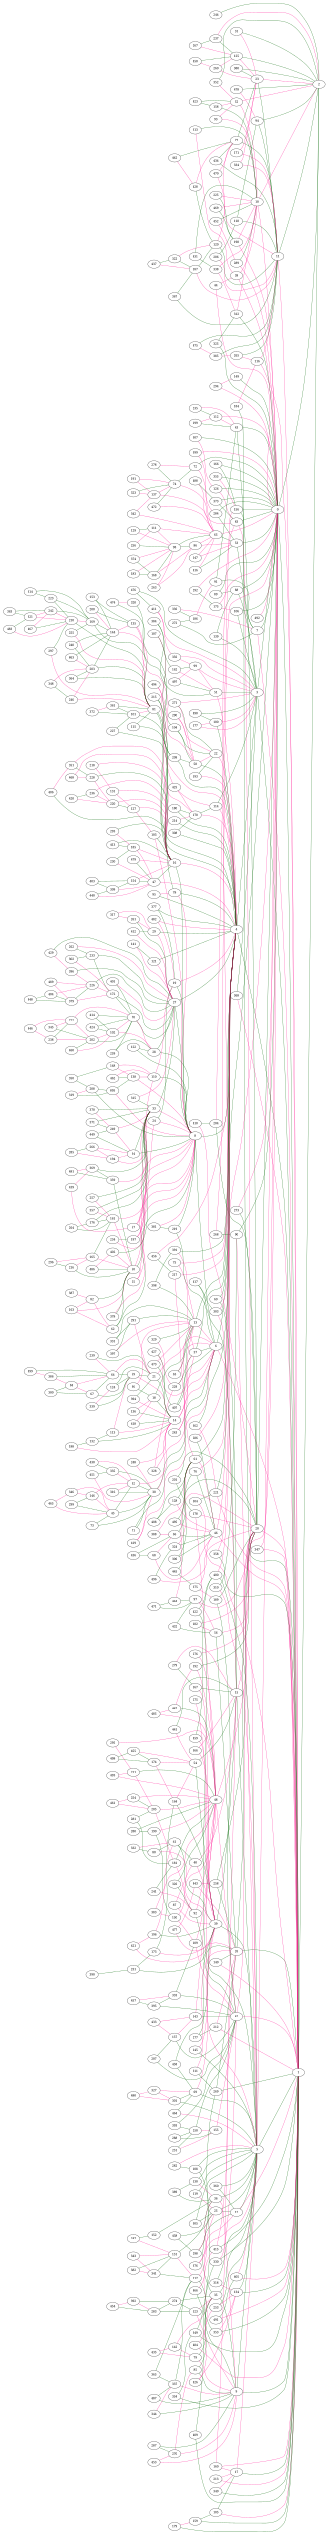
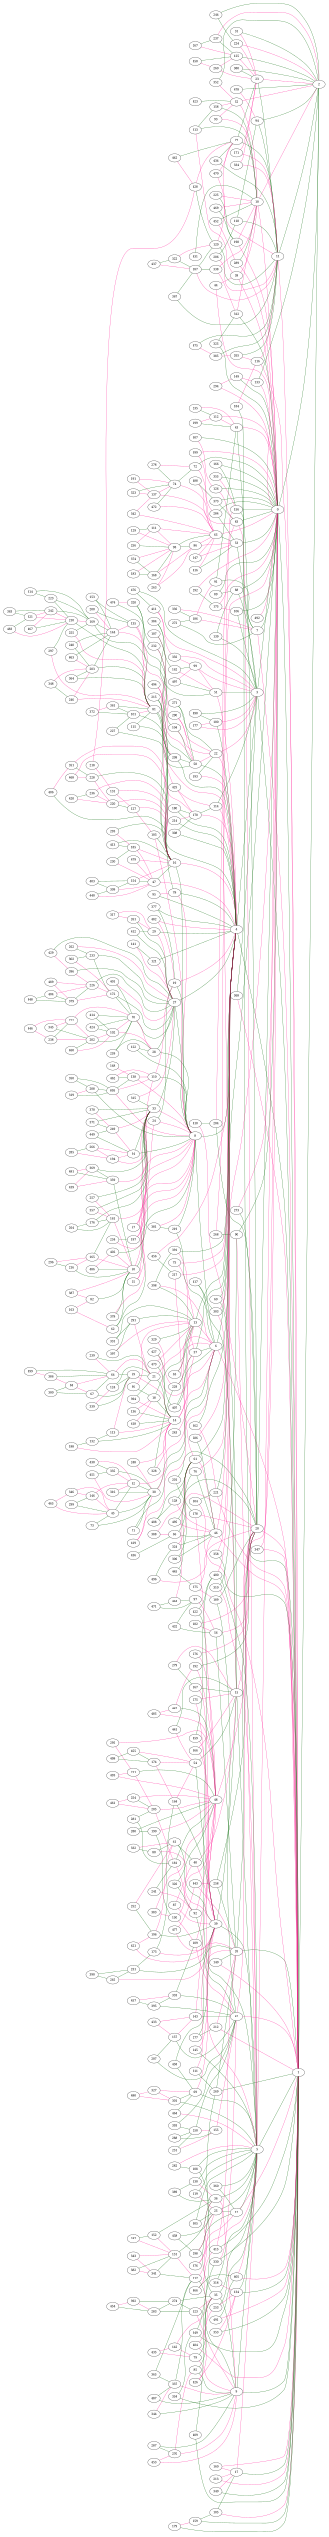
none -> (236, 44)
(206, 104) -> (205, 118)
(206, 263) -> (206, 269)
none -> (257, 382)
(266, 440) -> (266, 440)
none -> (222, 624)
none -> (154, 646)
(216, 699) -> (242, 737)
(187, 733) -> (187, 733)
(187, 747) -> (187, 747)
(158, 776) -> (106, 454)
(171, 842) -> (163, 743)
(144, 871) -> (144, 871)
(163, 962) -> (163, 962)
(136, 1066) -> (134, 1085)
(92, 1072) -> (94, 1081)
(85, 1228) -> (92, 1184)
(113, 1303) -> (104, 1283)
(101, 1315) -> none
(190, 1384) -> (195, 1306)
(161, 1430) -> (161, 1430)
(154, 1556) -> none
(240, 1583) -> none
(225, 1903) -> none
none -> (133, 1906)
none -> (113, 1980)
(230, 1984) -> (216, 1696)
none -> (164, 2245)
(201, 2305) -> (213, 2276)
